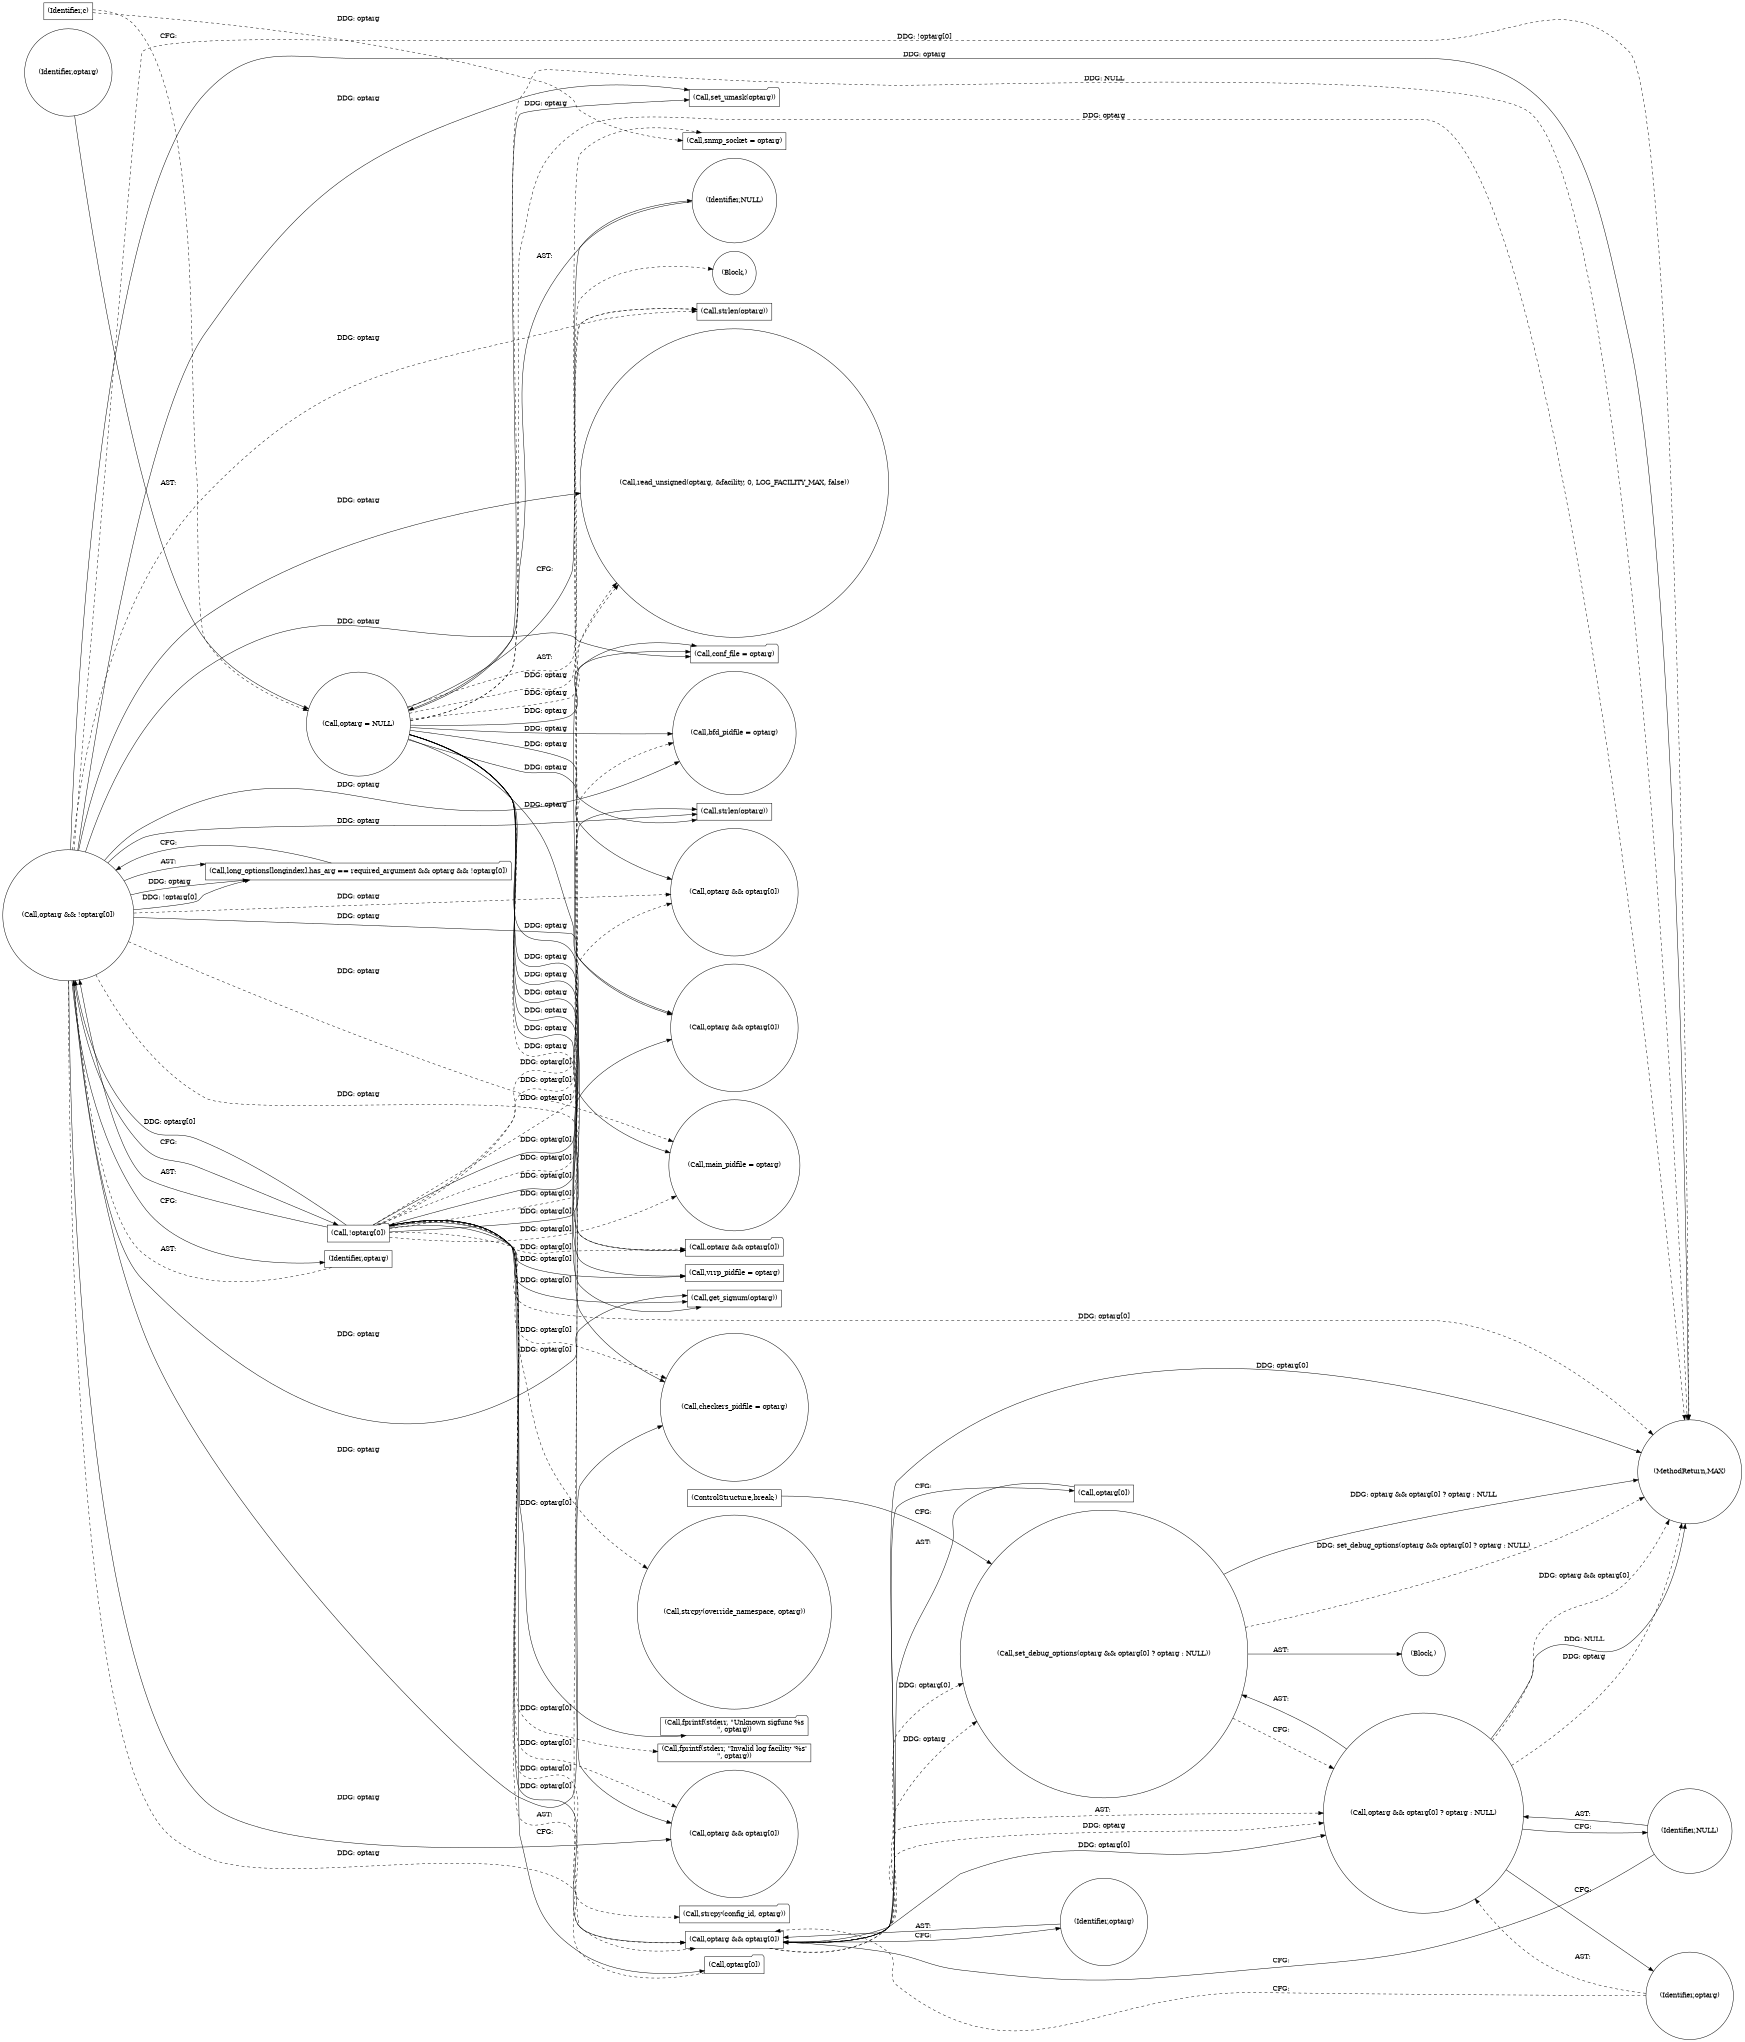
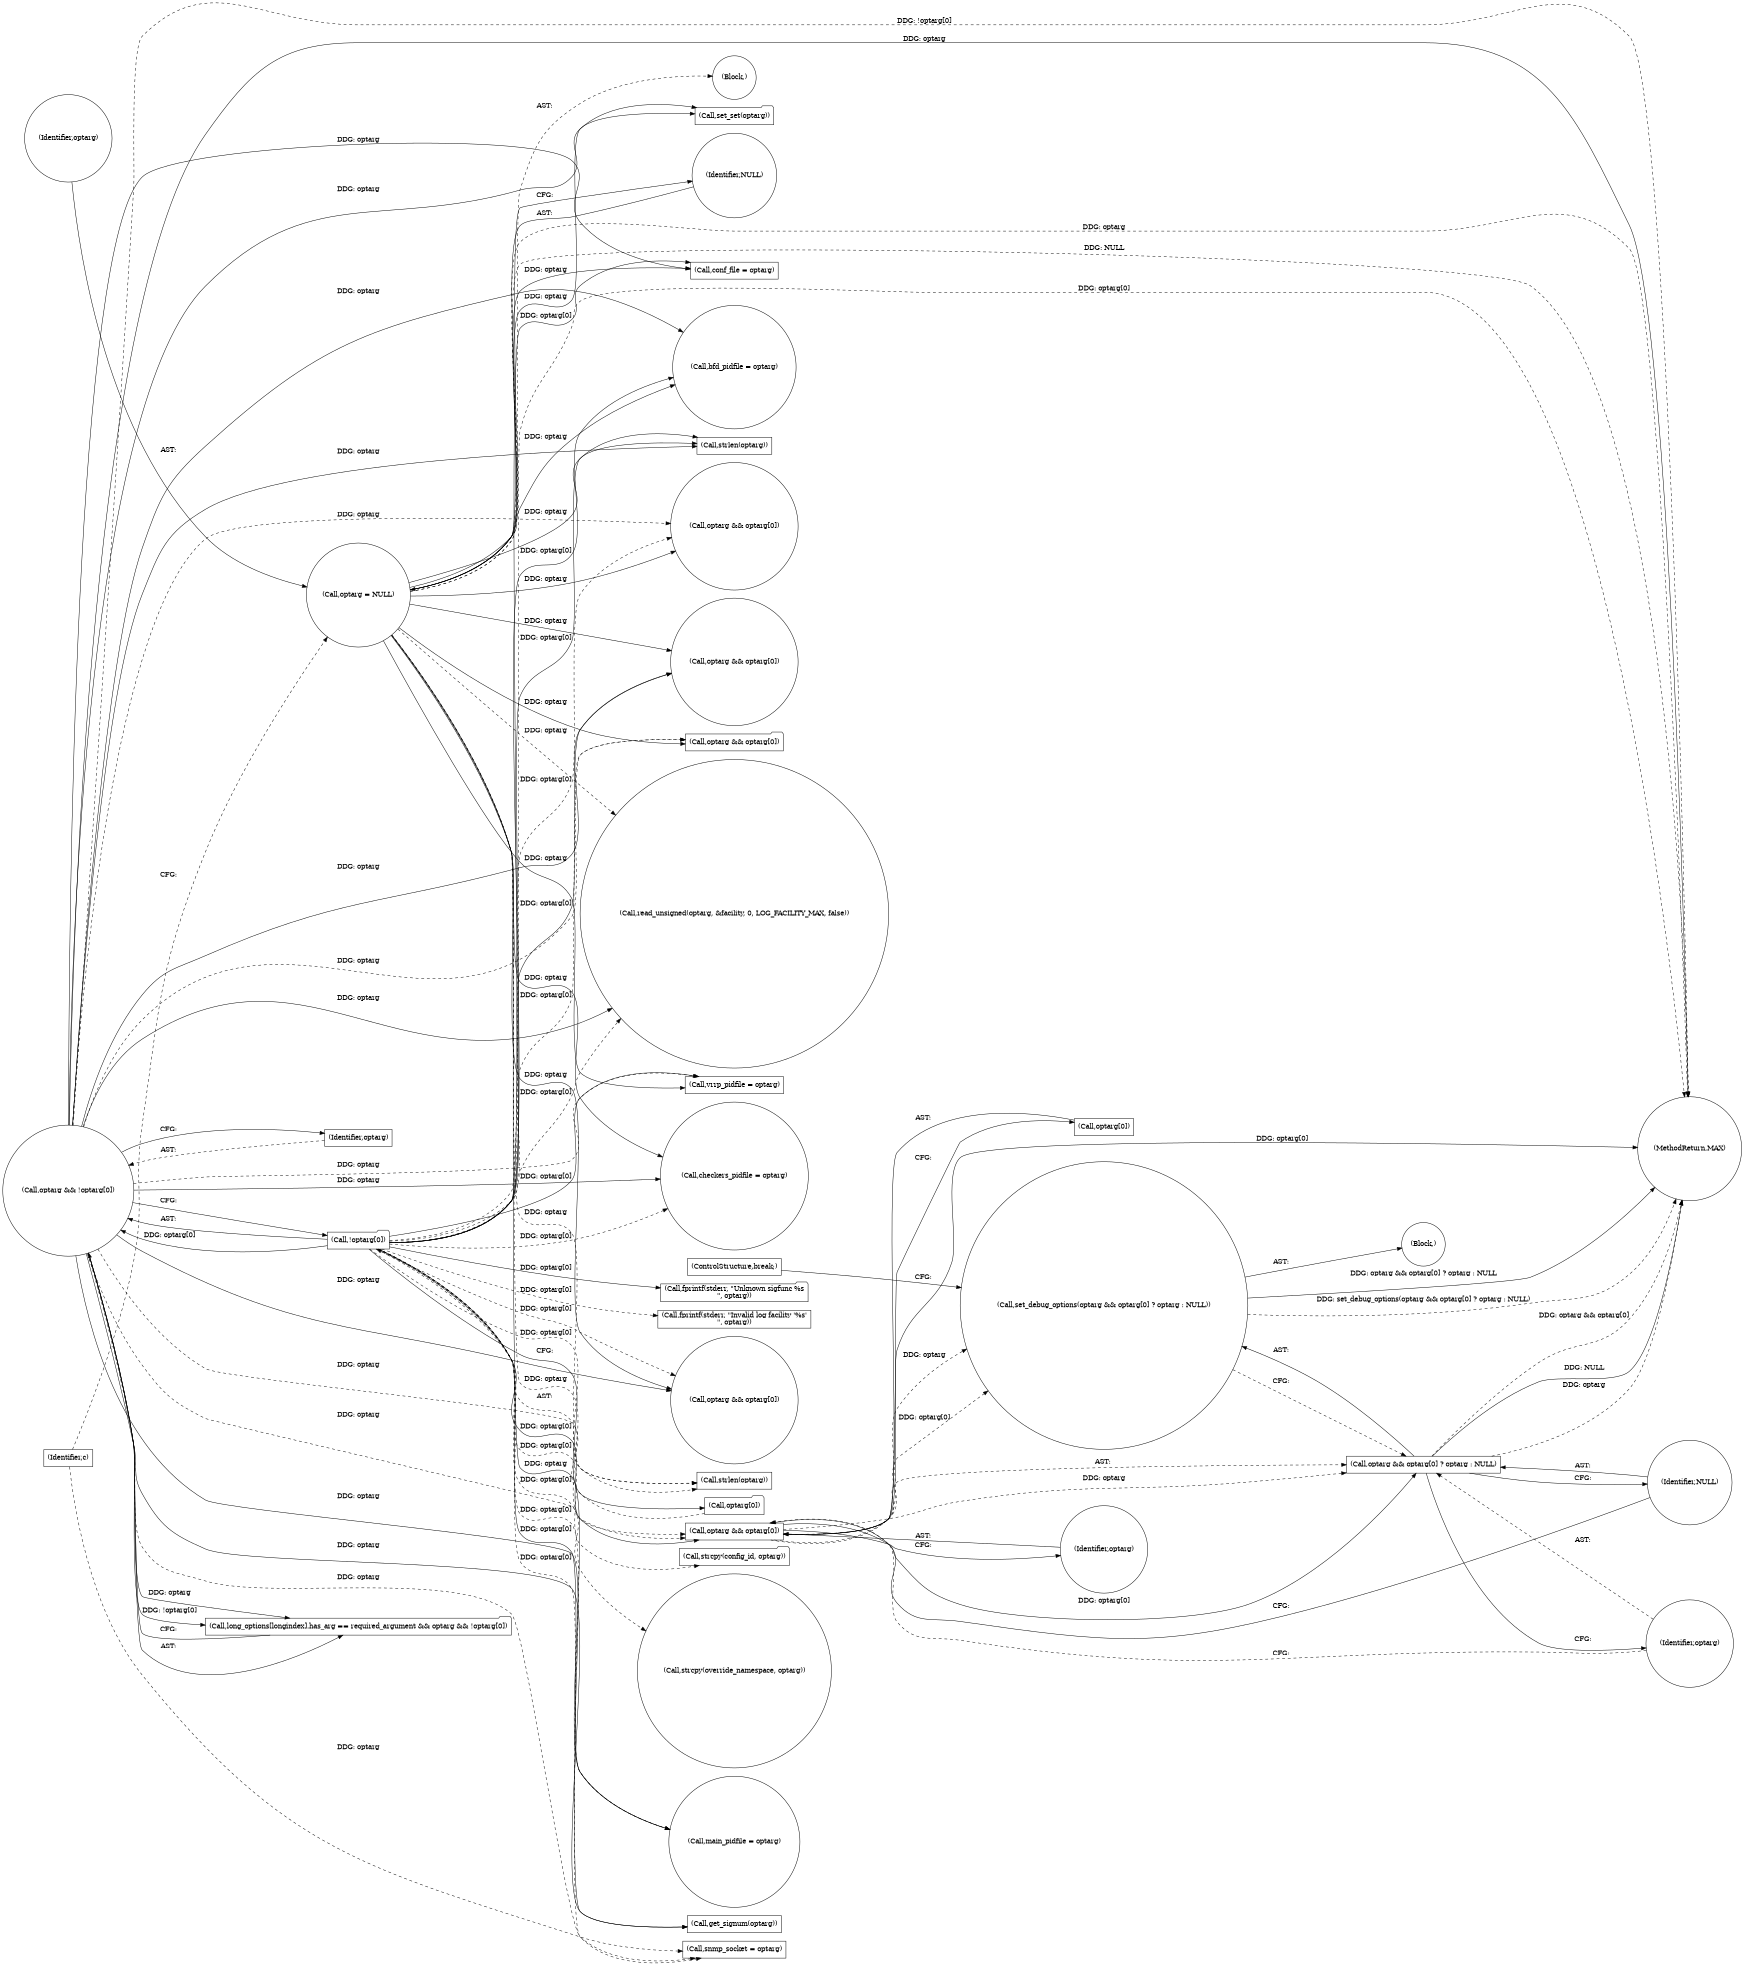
(734, 98) -> (734, 116)
(734, 654) -> (734, 271)
(567, 1002) -> none
(395, 1050) -> (408, 1527)
(569, 1164) -> (542, 565)
none -> (446, 1171)
none -> (396, 1588)
(1423, 1813) -> (1423, 1465)
